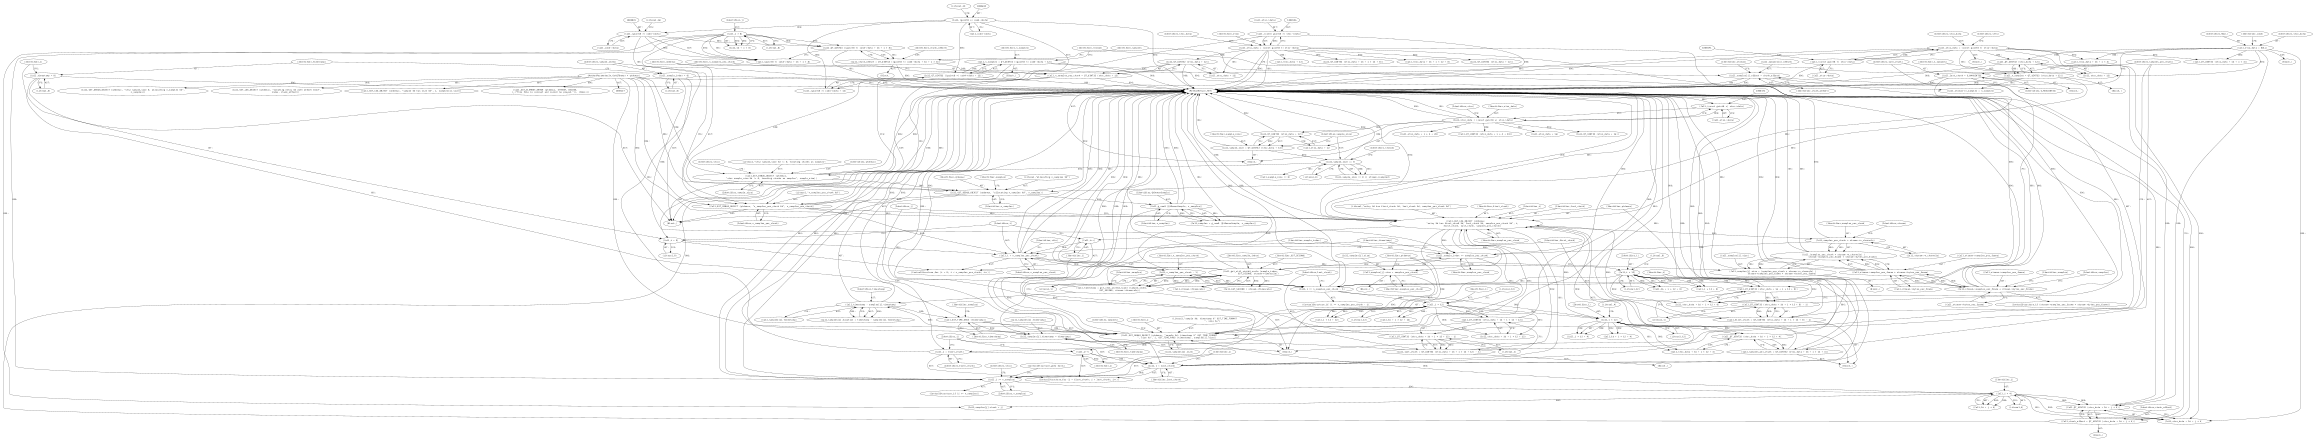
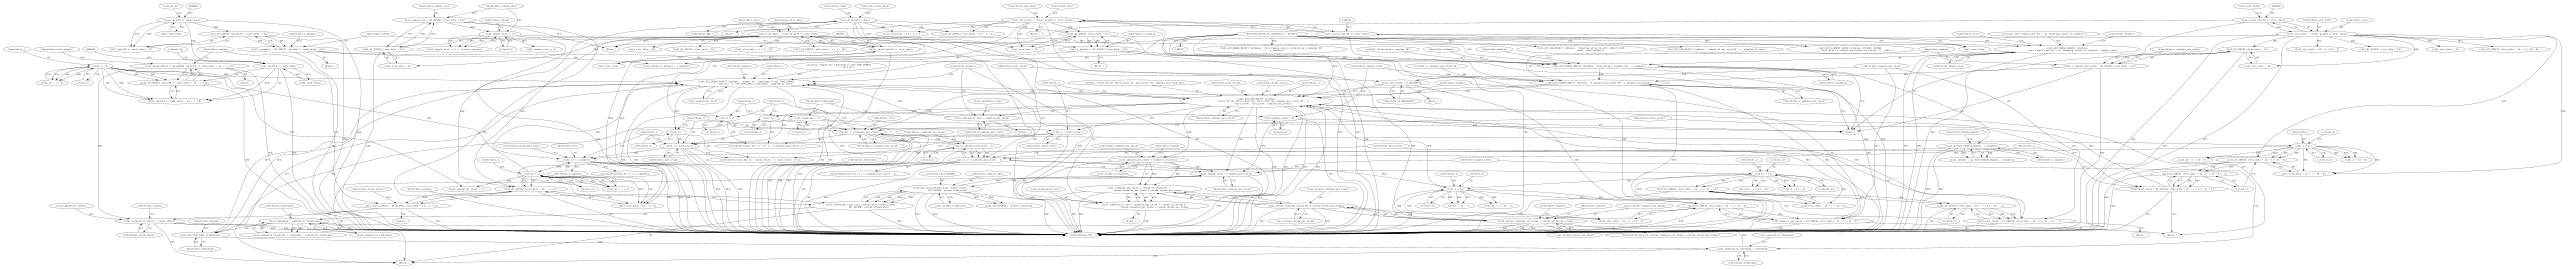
none -> (772, 23)
(1465, 92) -> (762, 197)
none -> (176, 93)
